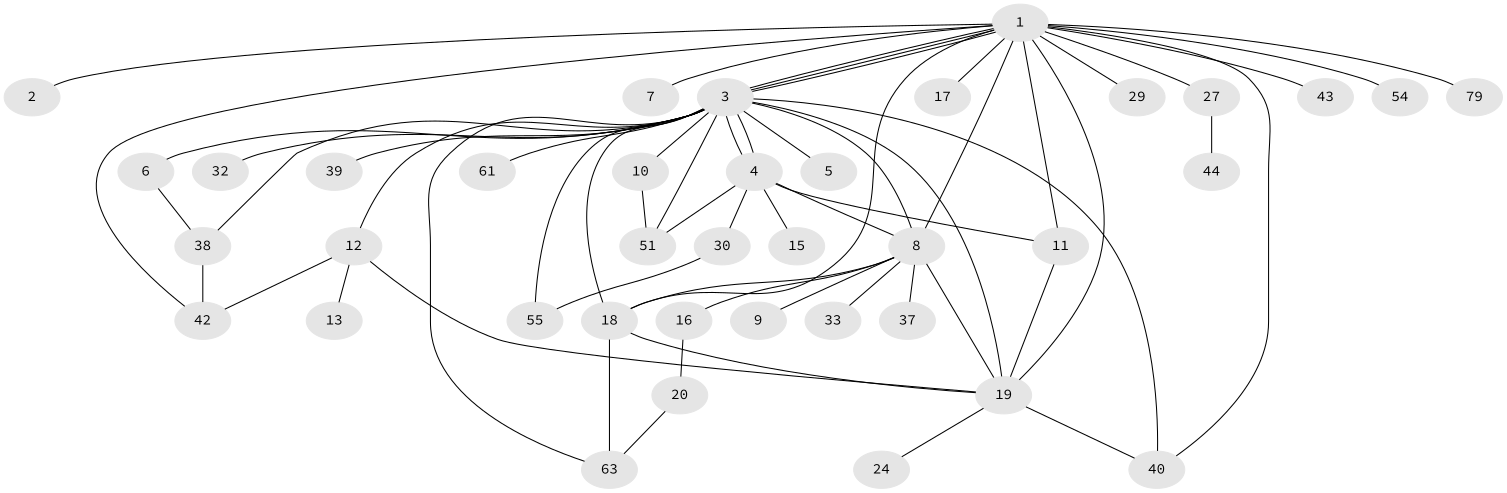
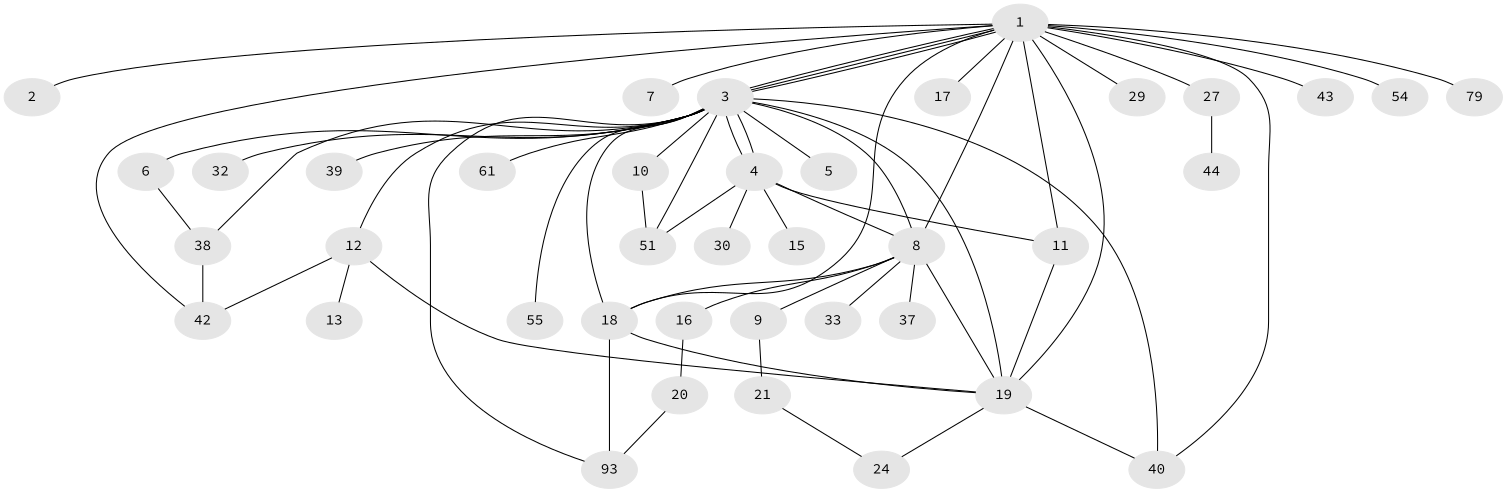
(629, 284) -> none
none -> (763, 395)
(609, 470) -> (609, 470)
